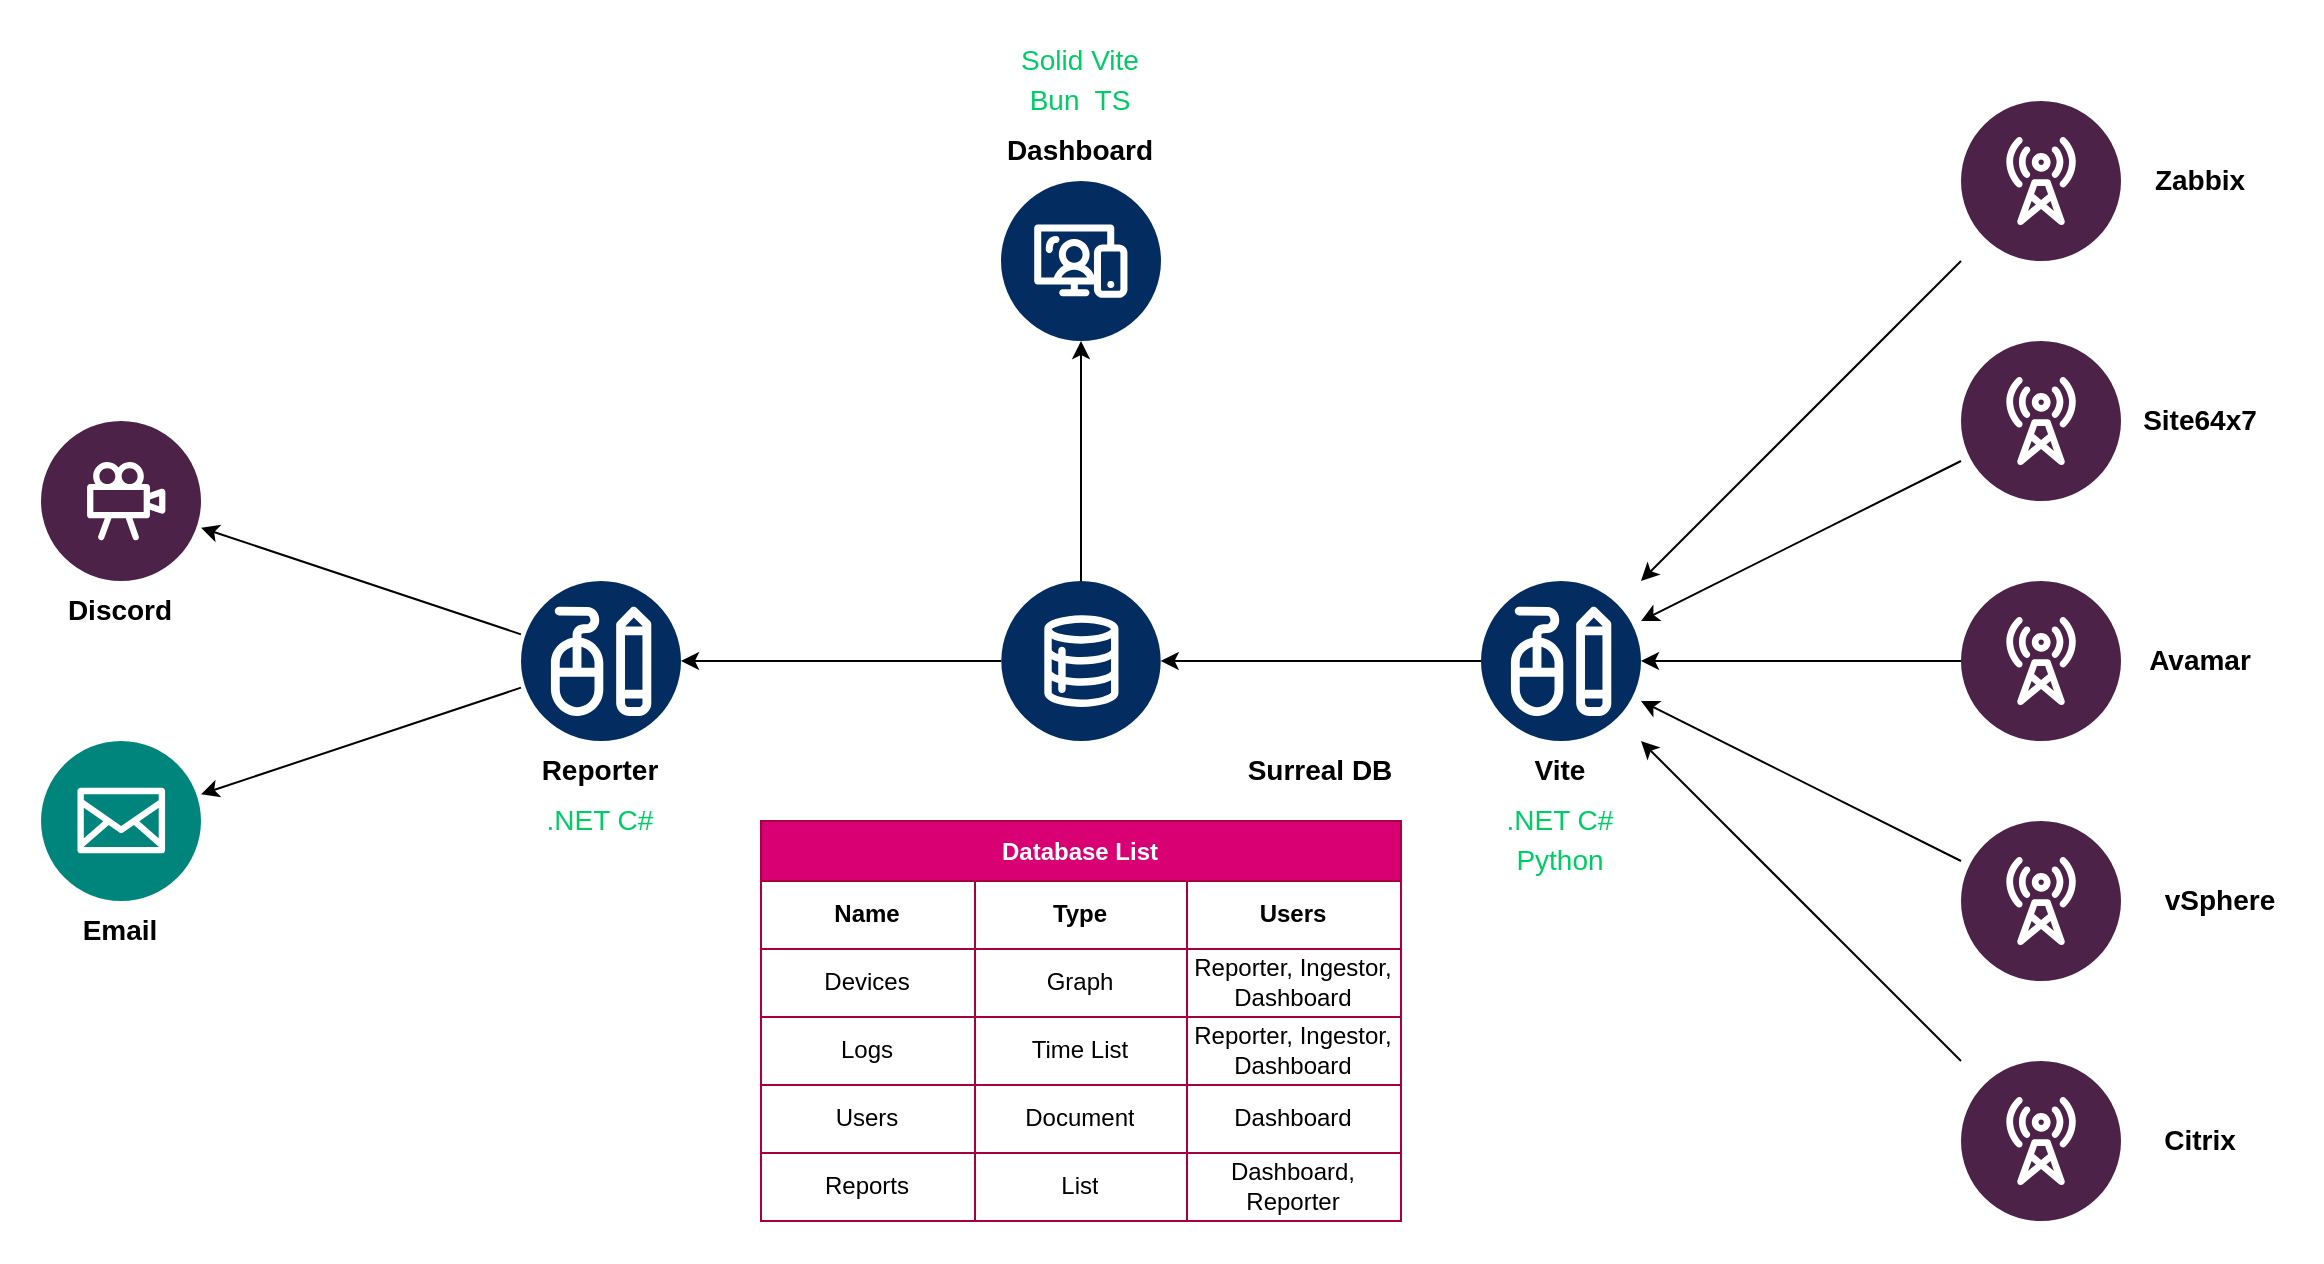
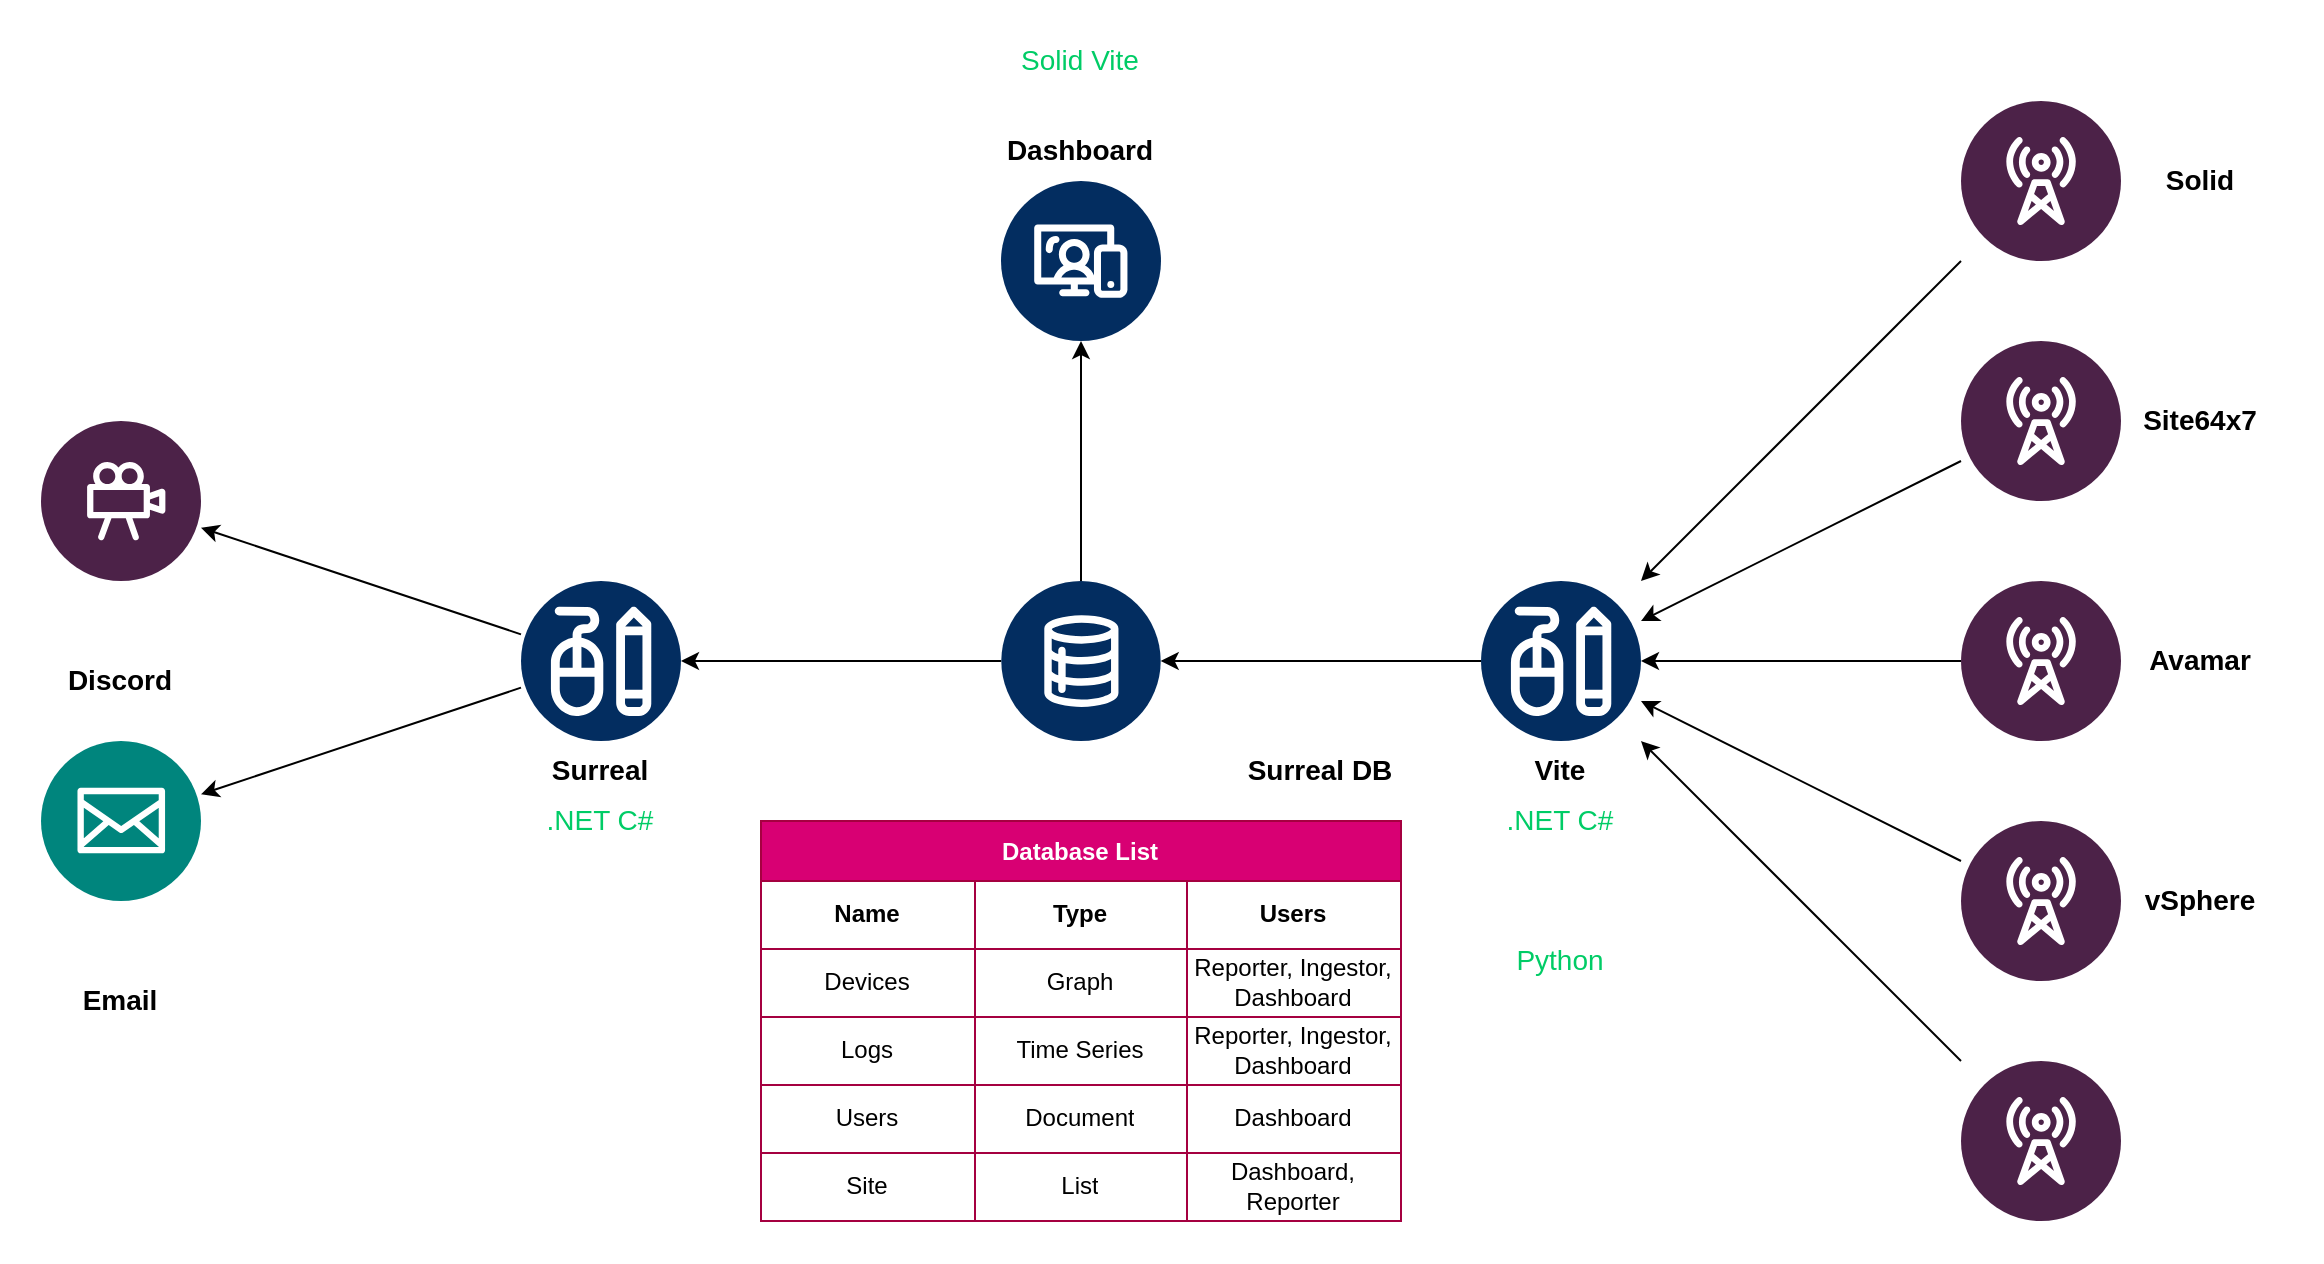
(1081, 101) -> none
(2201, 181) -> (2201, 181)
(121, 611) -> (121, 681)
(601, 771) -> (601, 771)
(1561, 861) -> (1561, 961)
(2221, 901) -> (2201, 901)
(121, 931) -> (121, 1001)
(1081, 1051) -> (1081, 1051)
(2201, 1141) -> none
(868, 1187) -> (868, 1187)
